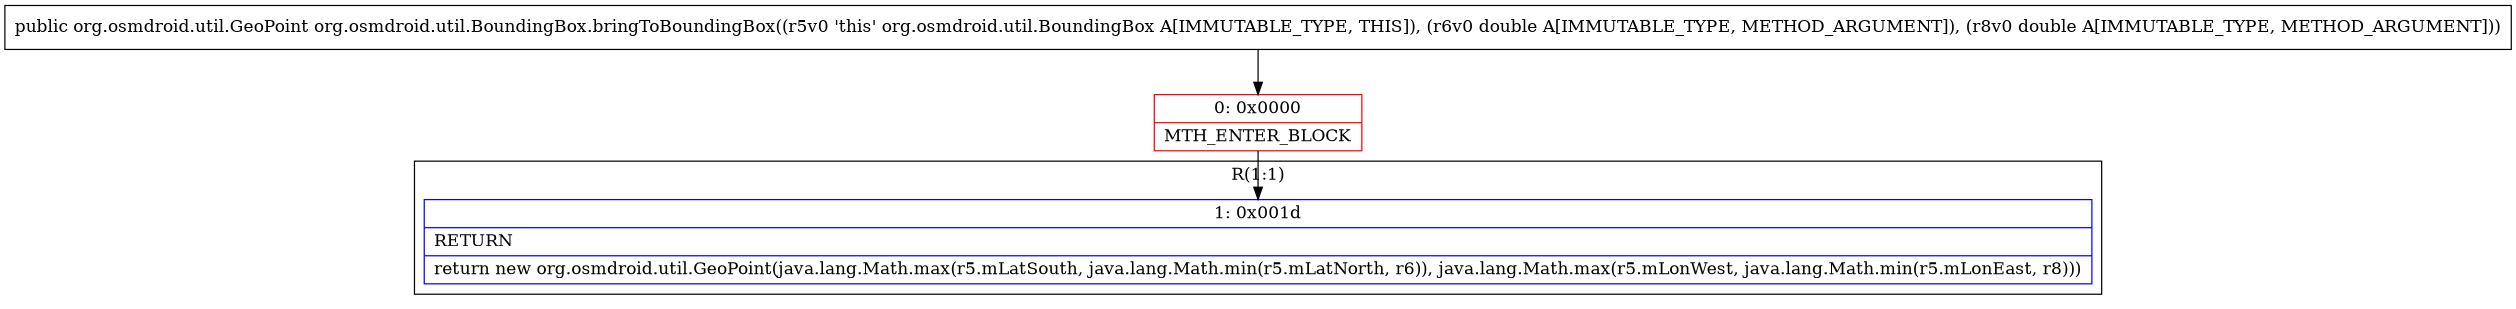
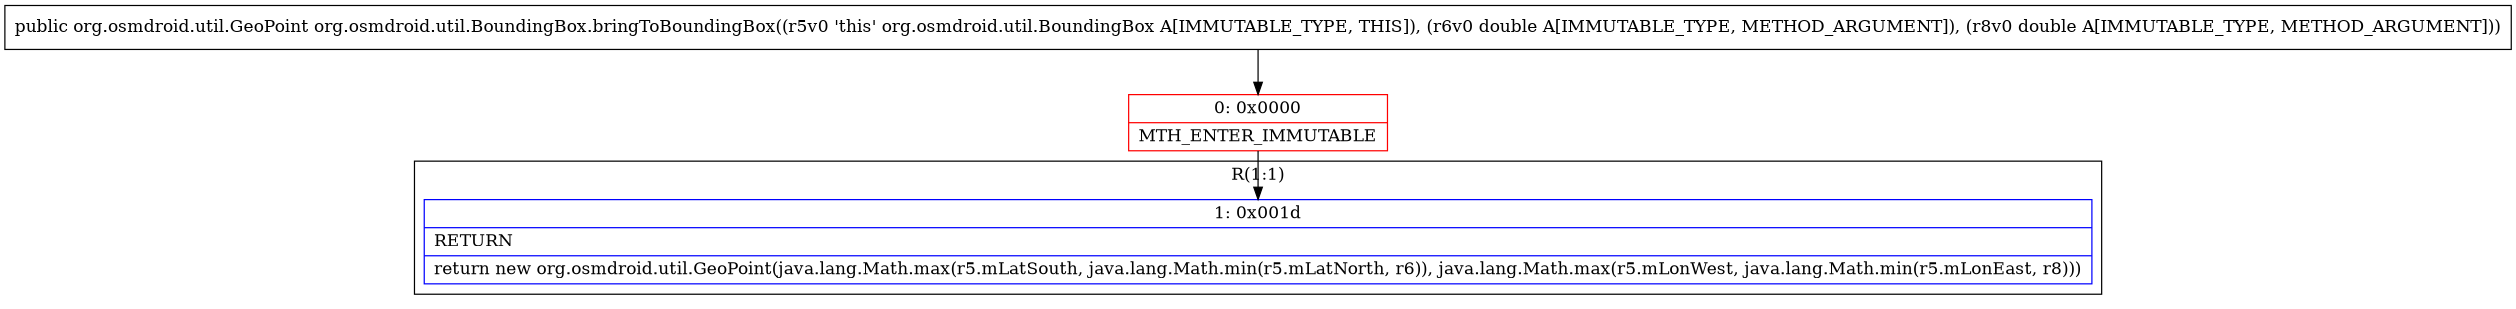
(1258, 136) -> (1258, 136)
